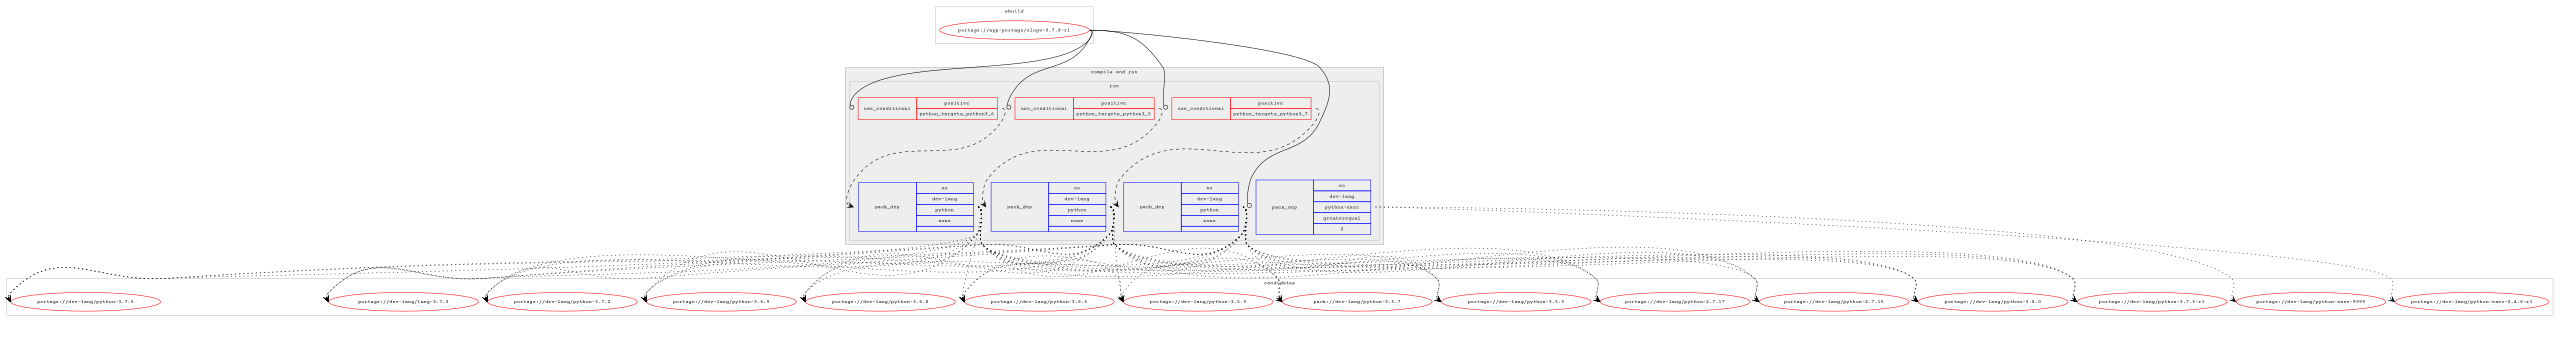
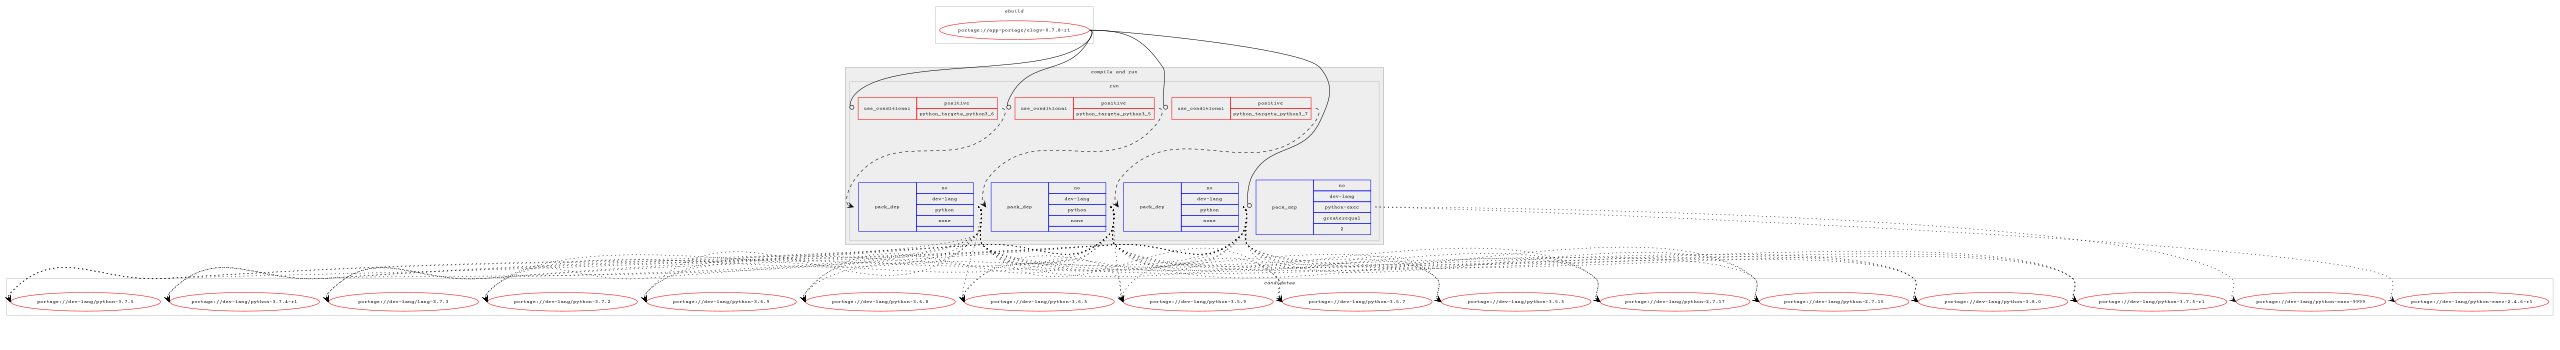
none -> (245, 302)
(1357, 302) -> (1357, 302)
